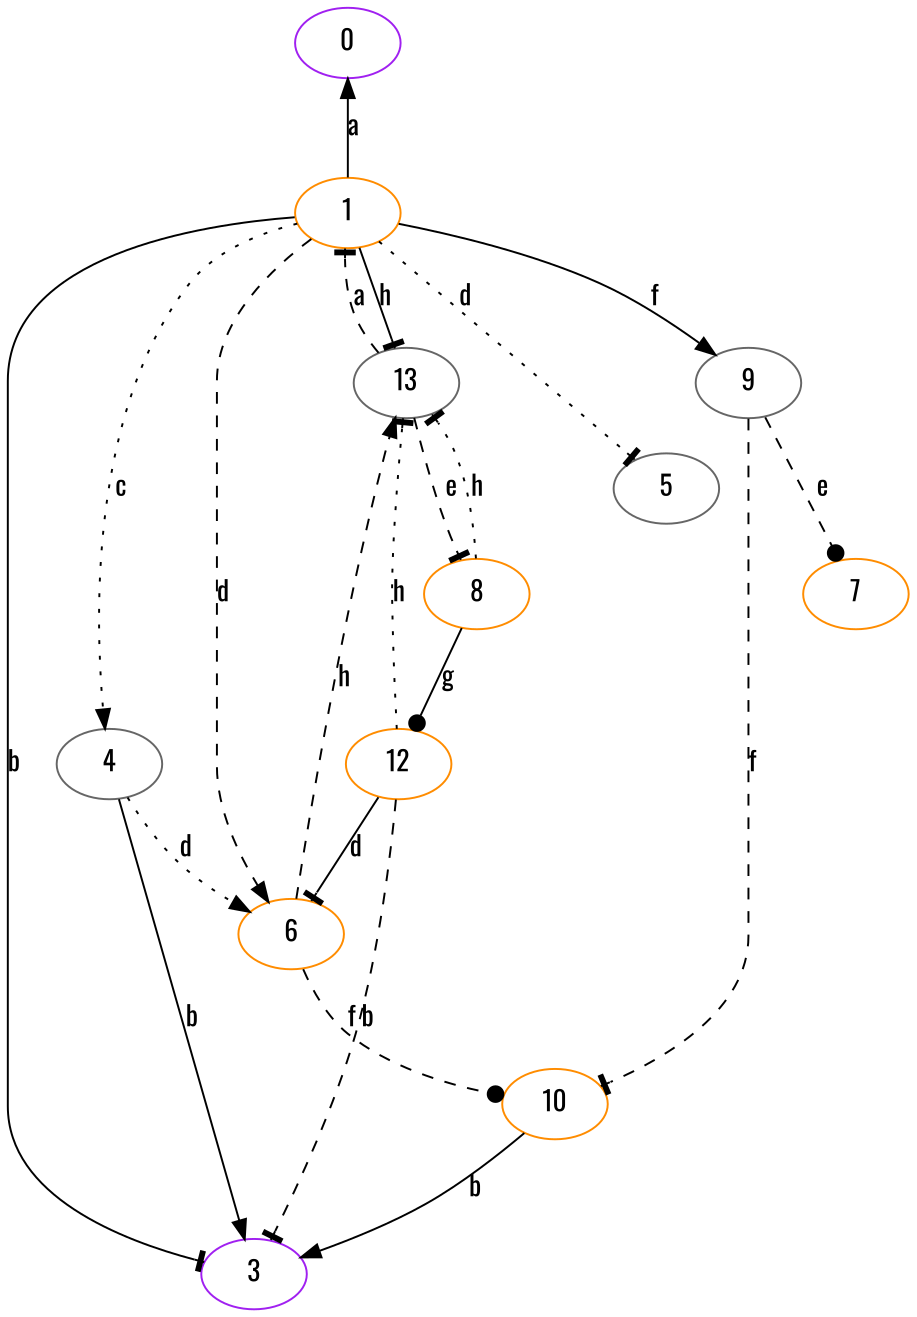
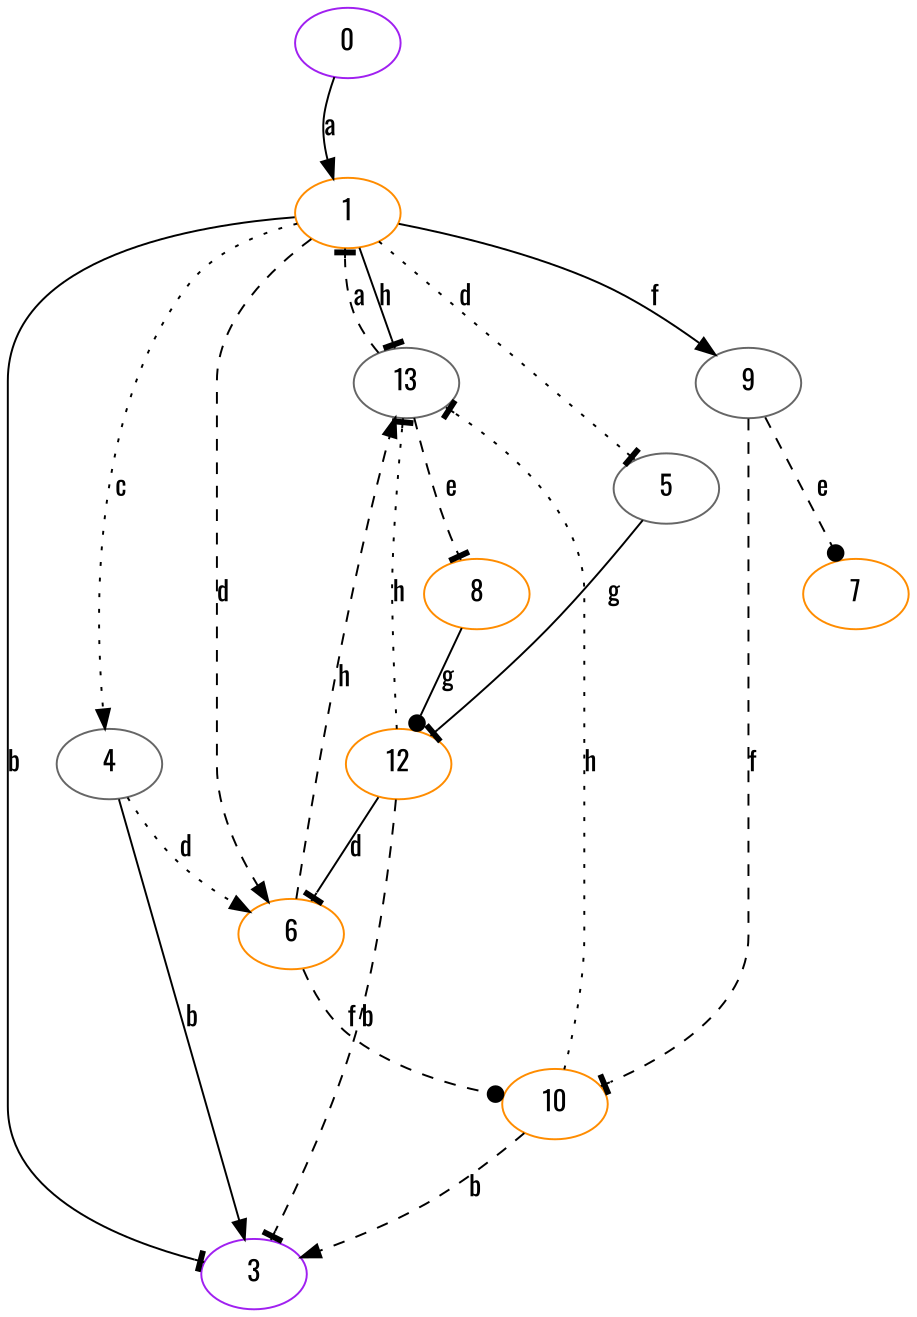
(348, 138) -> (324, 118)
(466, 488) -> (584, 717)
none -> (546, 630)
(428, 1203) -> (428, 1203)
